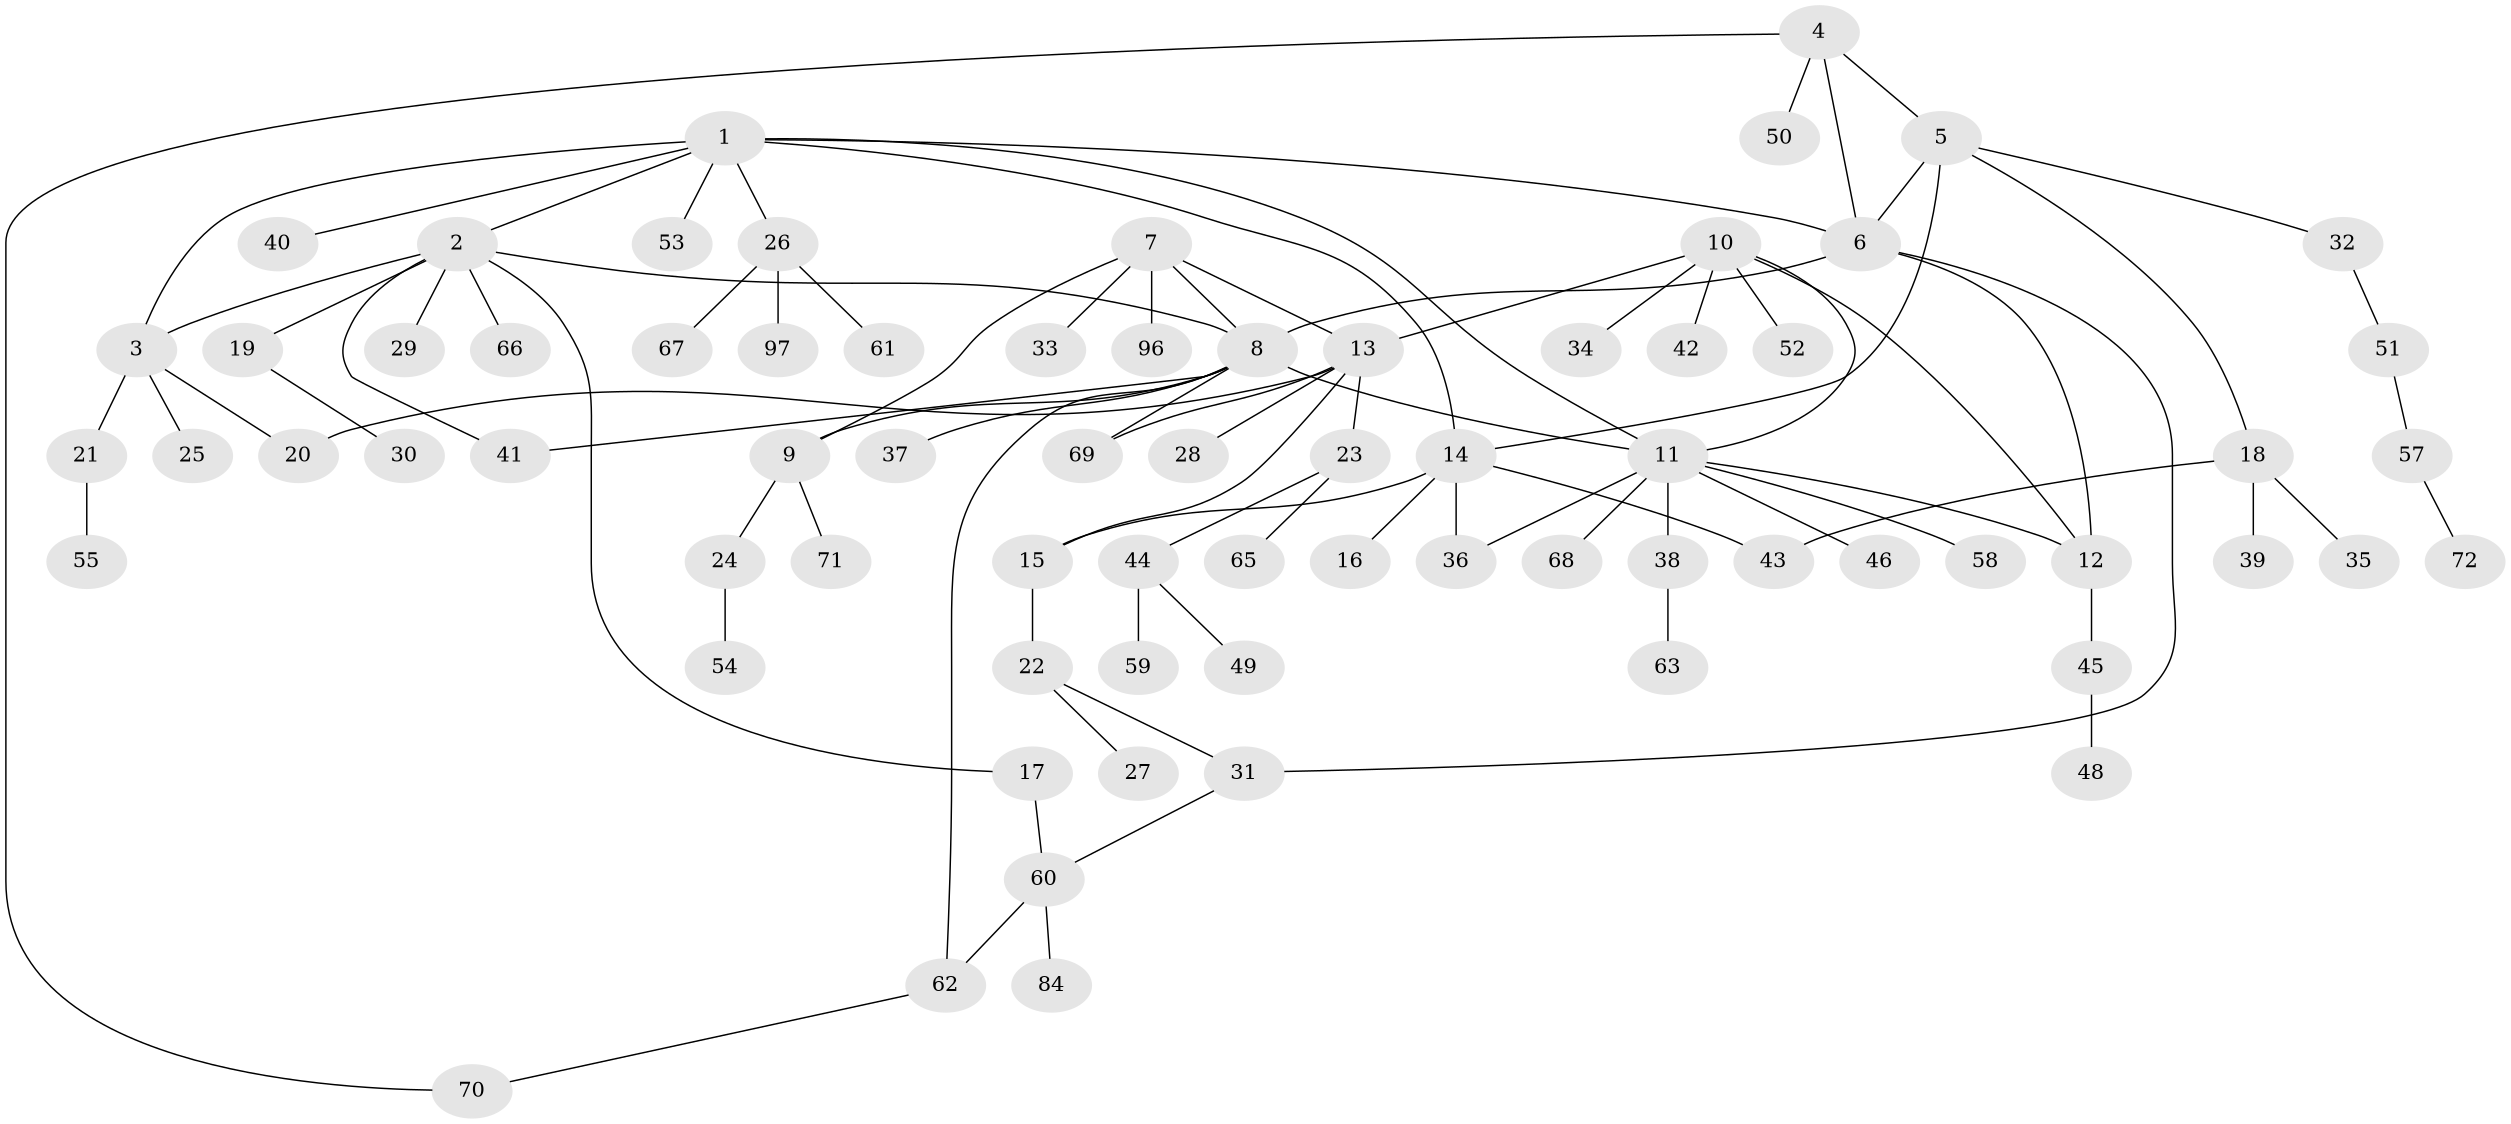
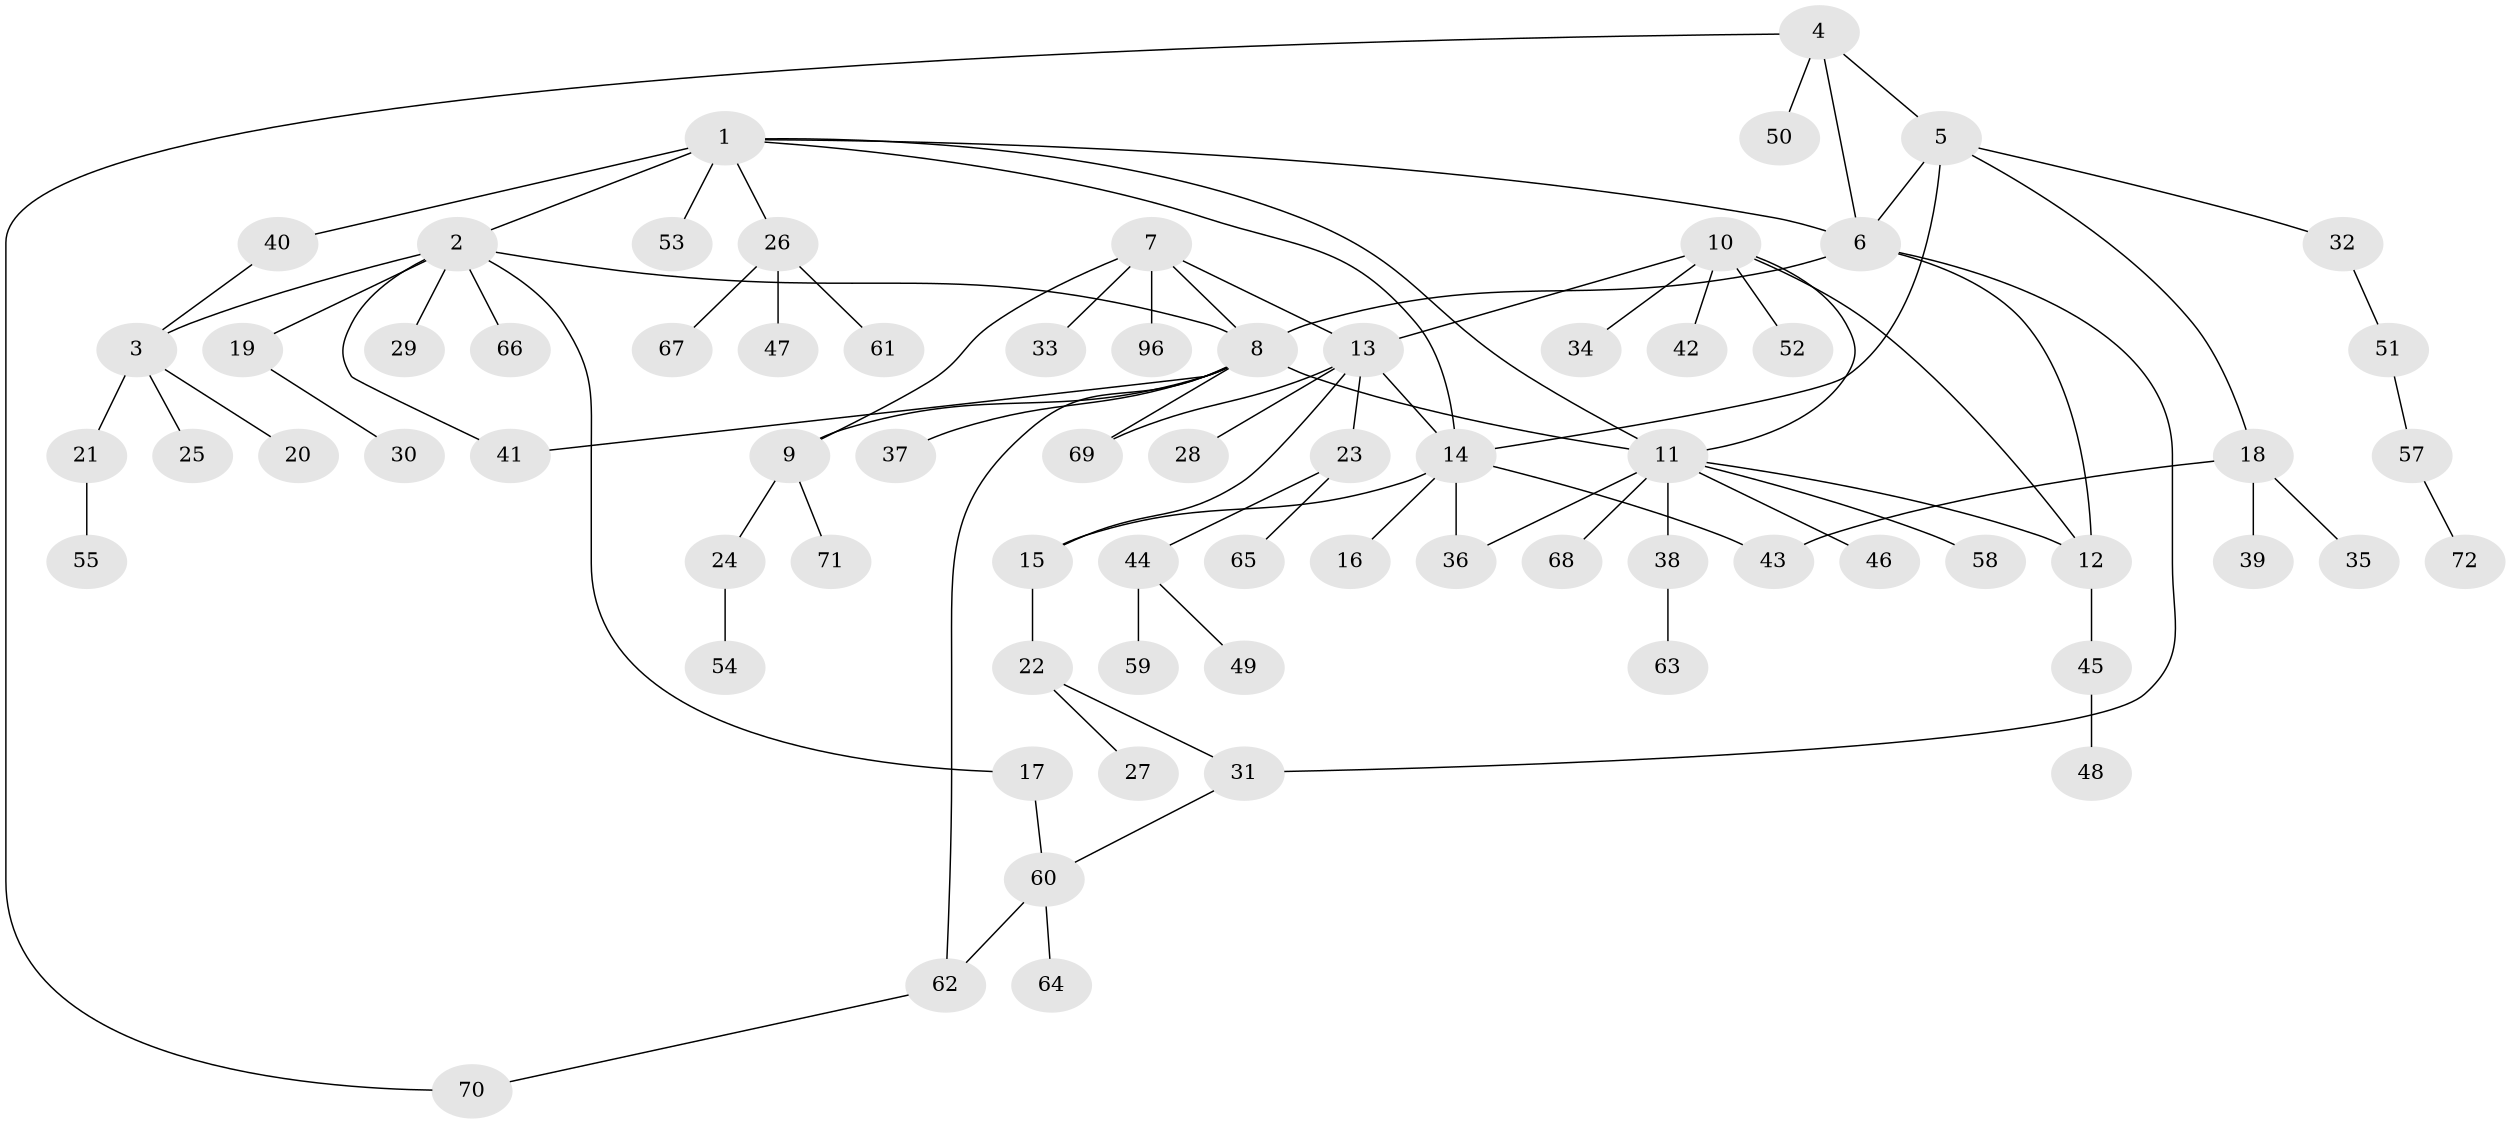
(385, 173) -> (207, 297)
(778, 350) -> (778, 350)
(831, 403) -> (1402, 394)
(1052, 985) -> (1052, 985)
